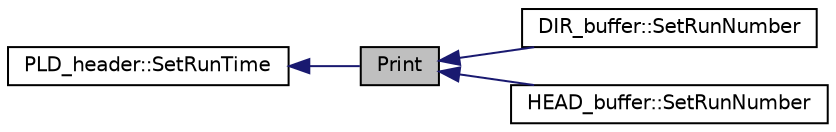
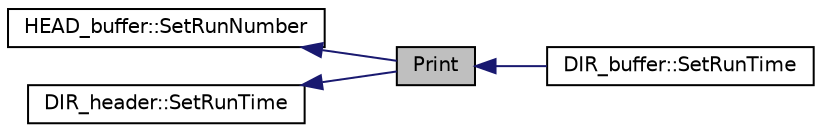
(669, 28) -> (680, 66)
(148, 66) -> (166, 104)
(497, 80) -> (359, 55)
